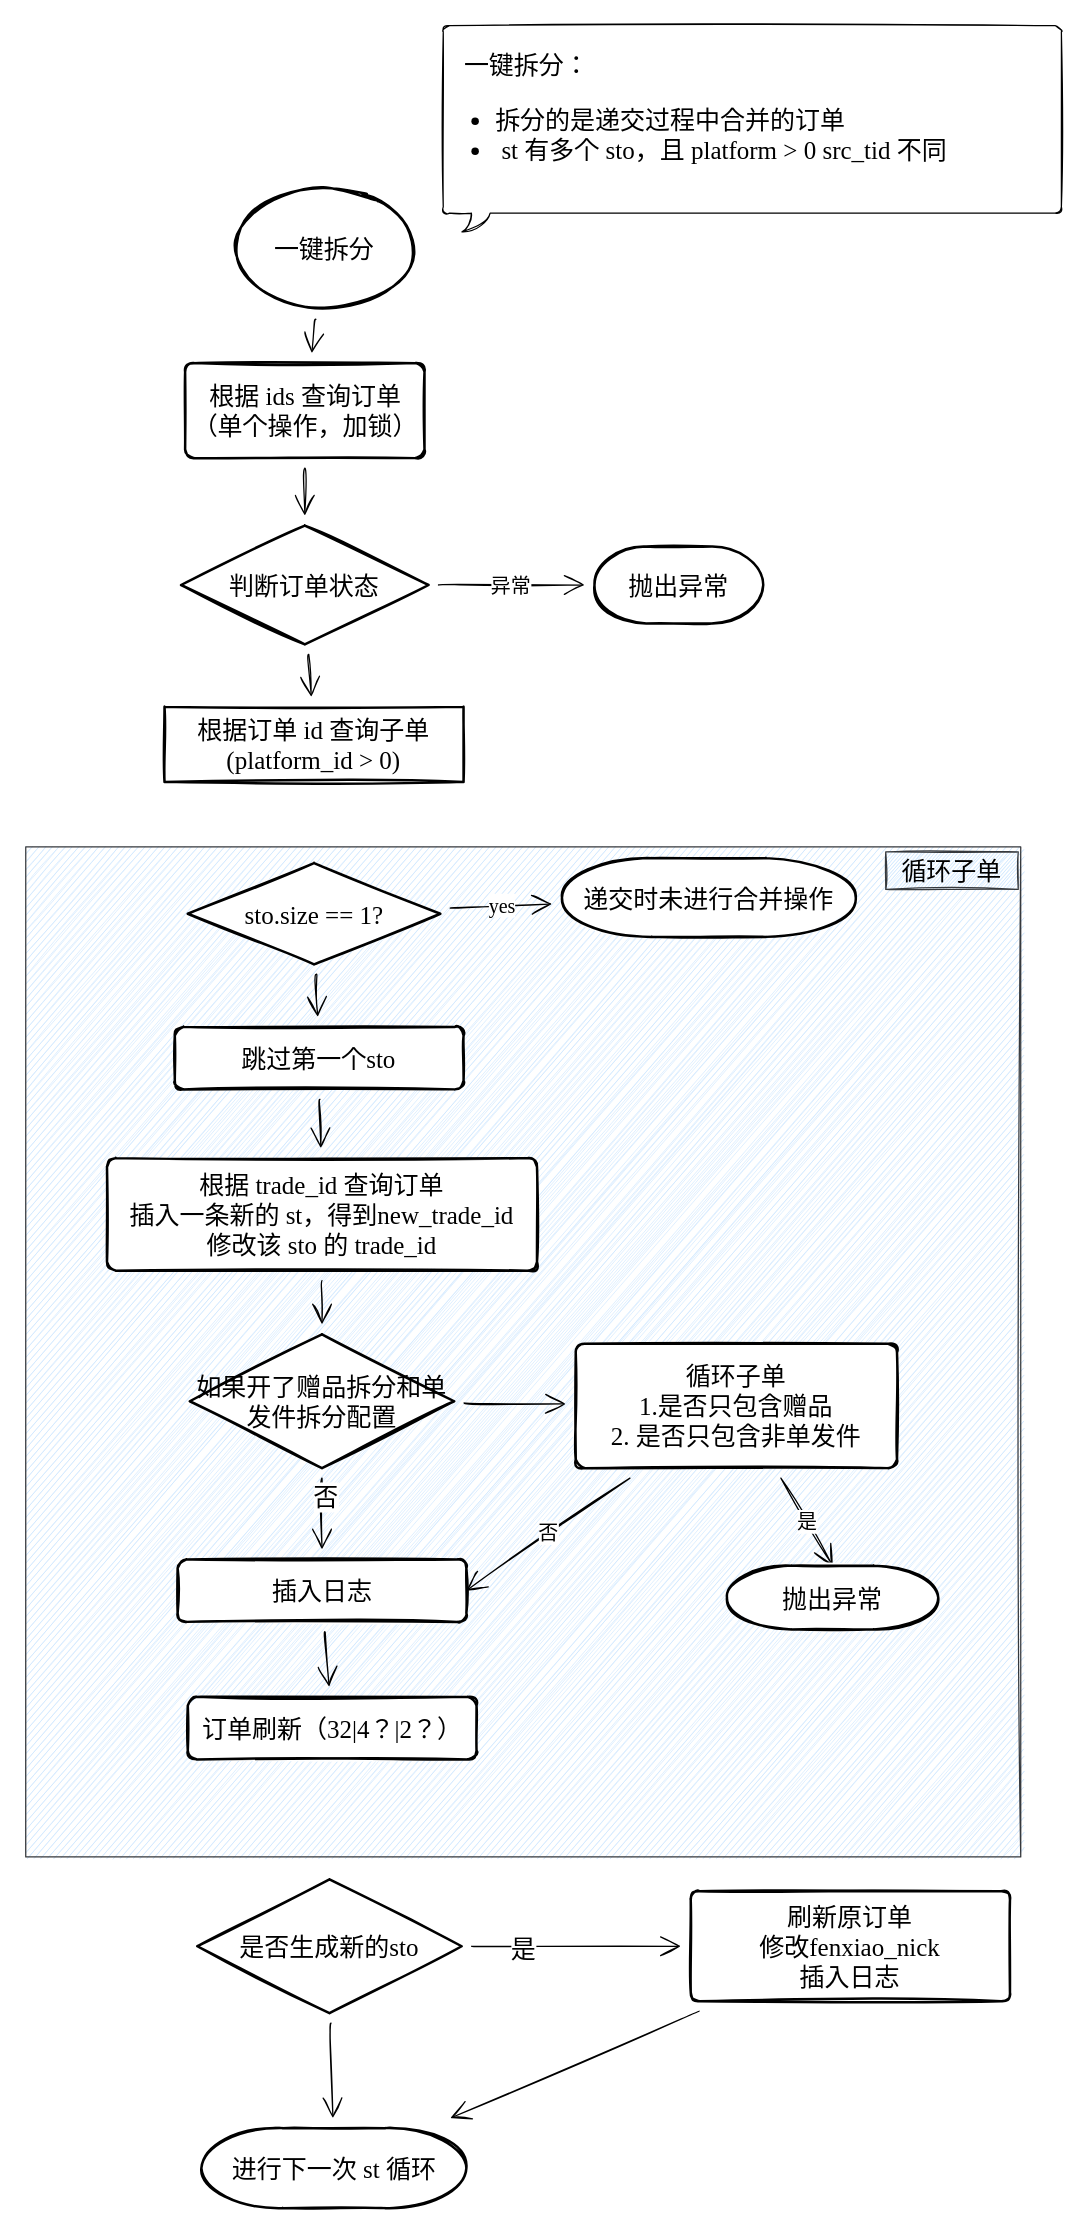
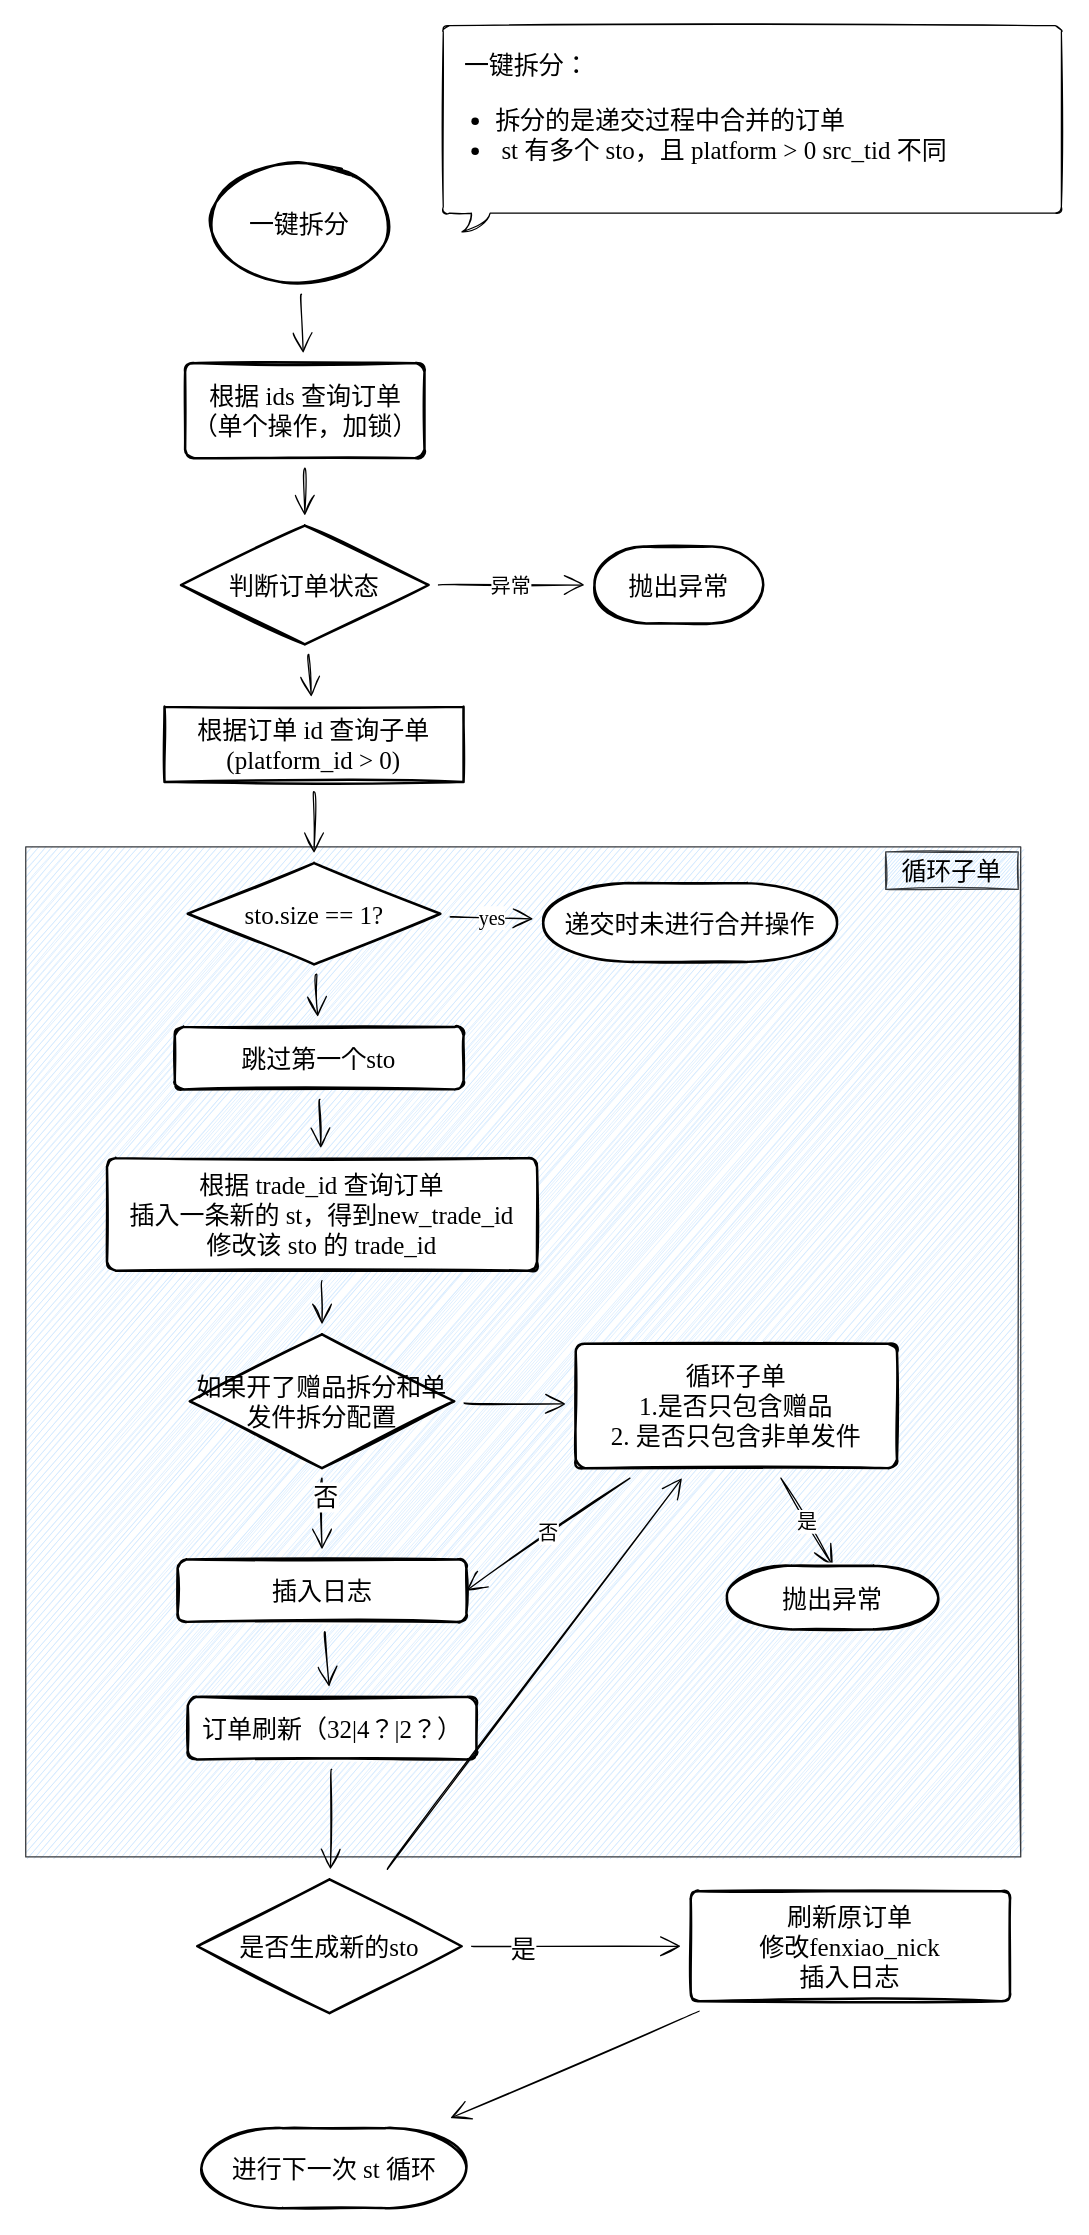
(324, 248) -> (299, 223)
none -> (314, 818)
(709, 898) -> (690, 923)
none -> (330, 1862)
(332, 2069) -> (391, 1864)
